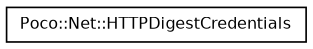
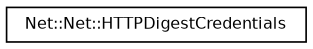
(156, 25) -> (156, 25)
